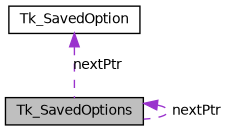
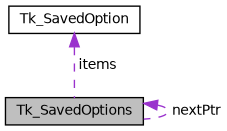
(96, 66) -> (96, 66)
